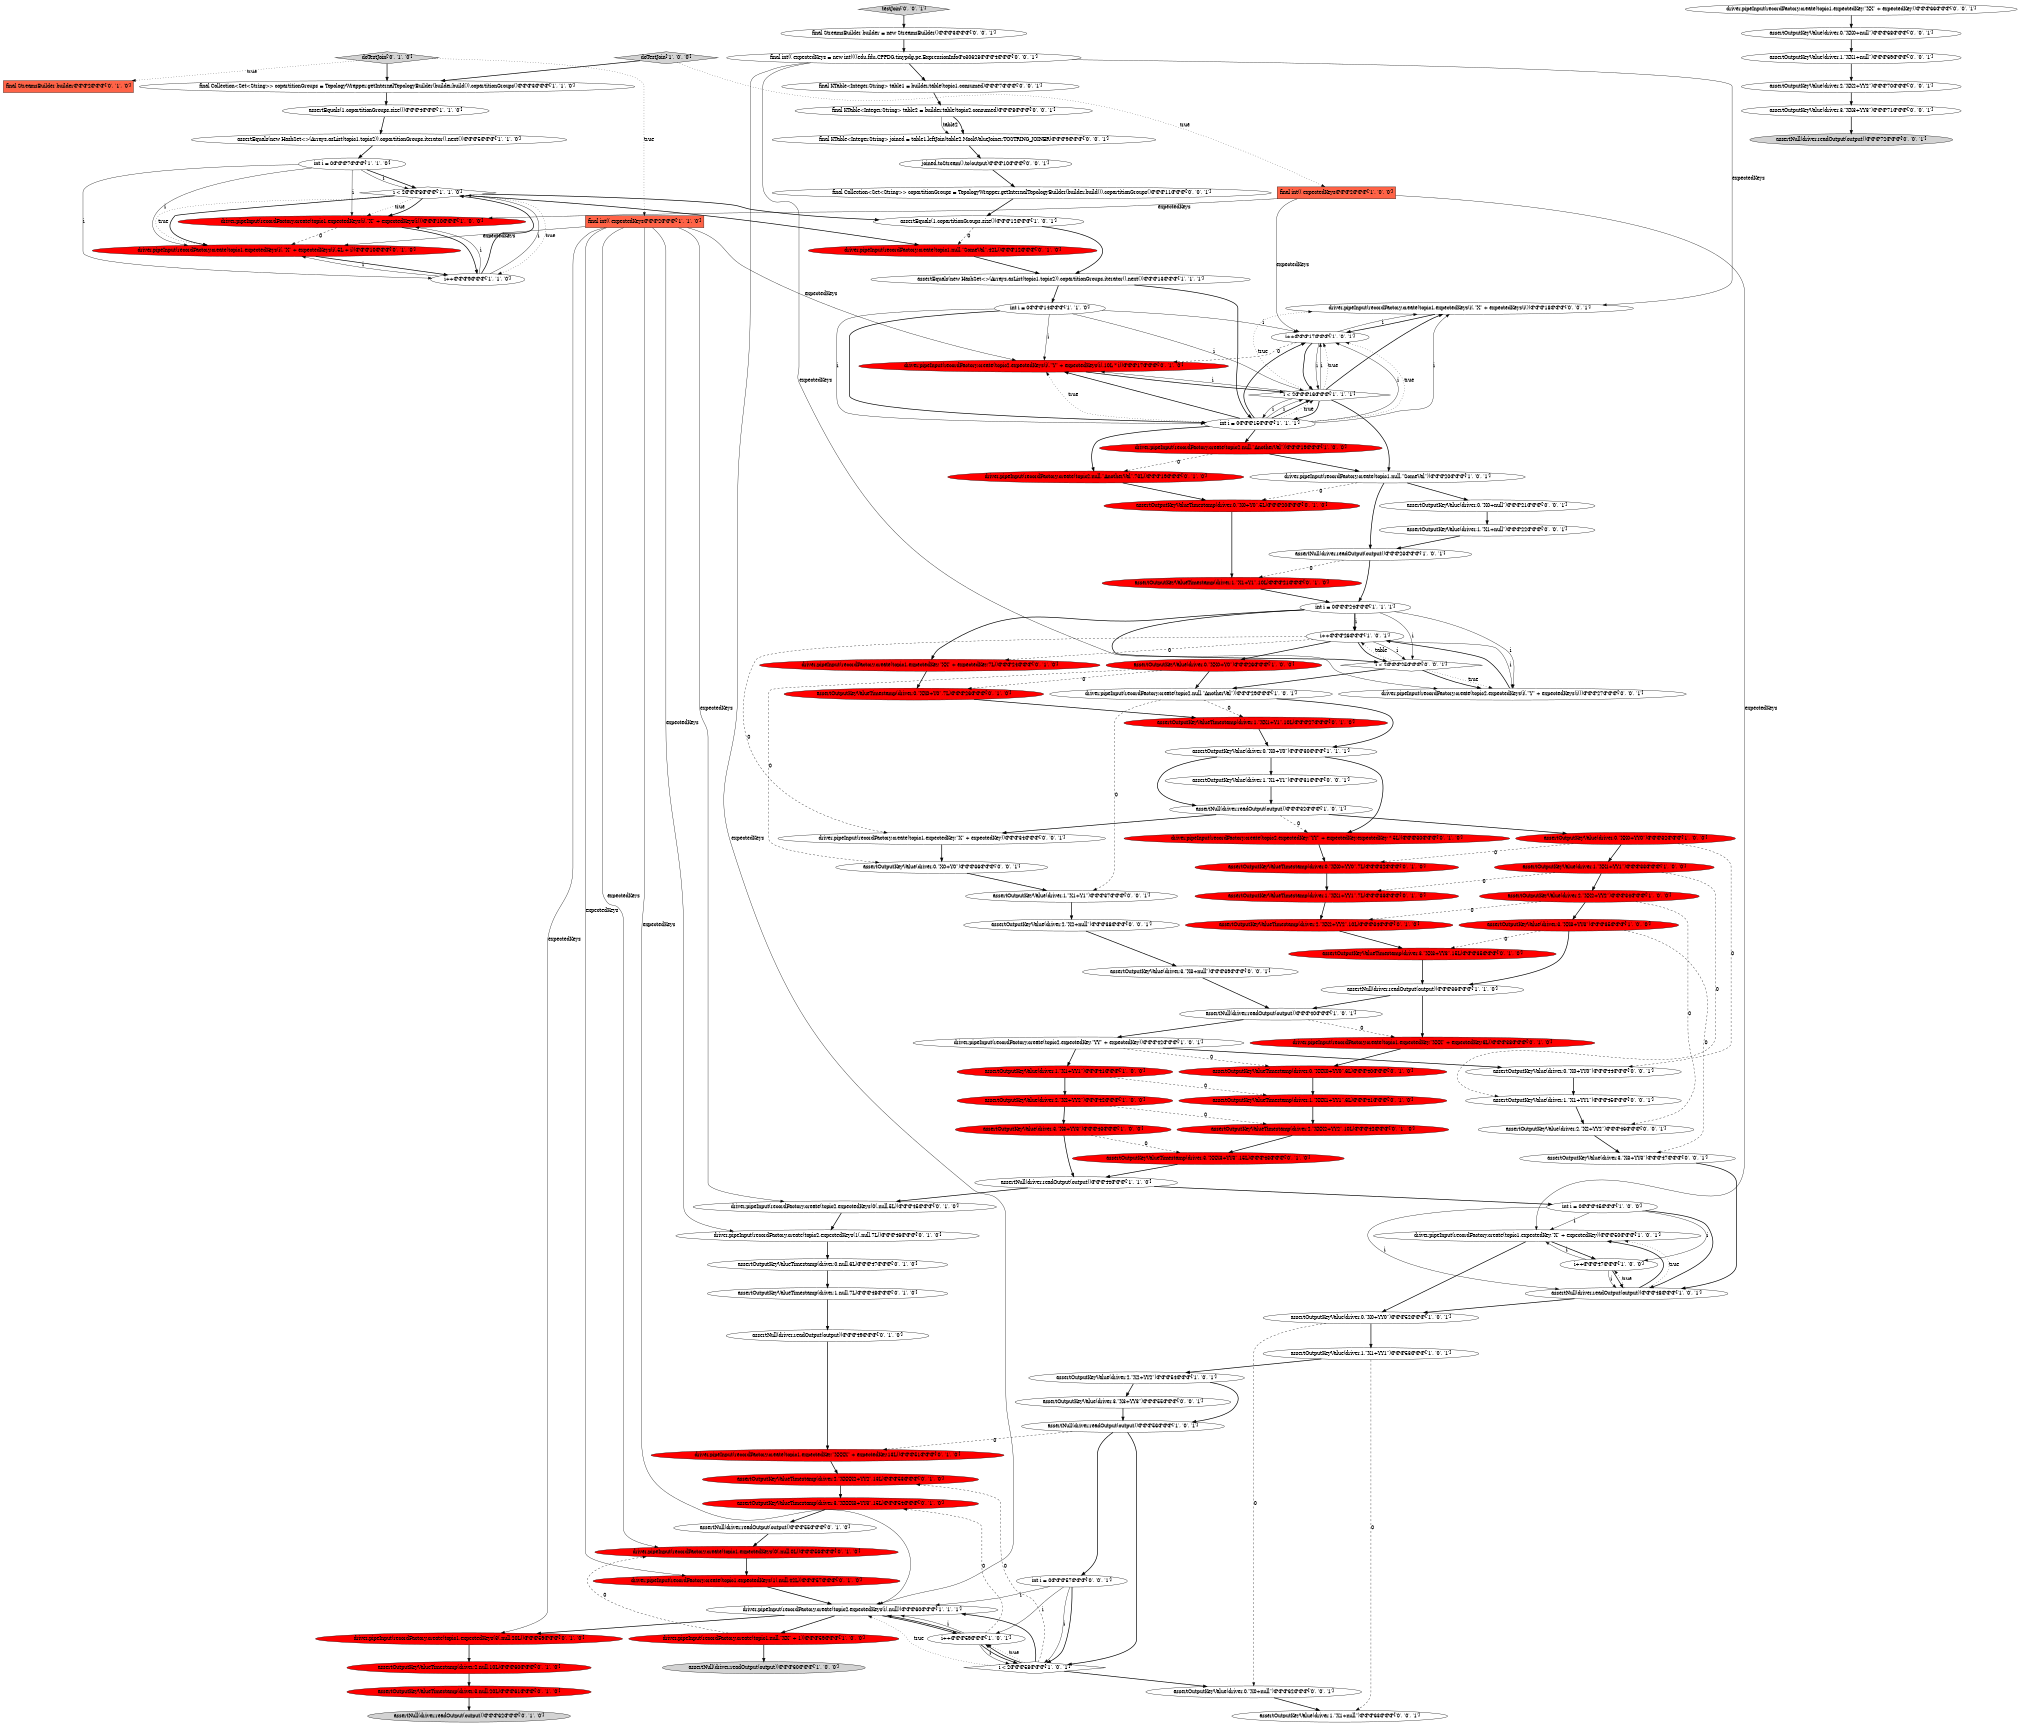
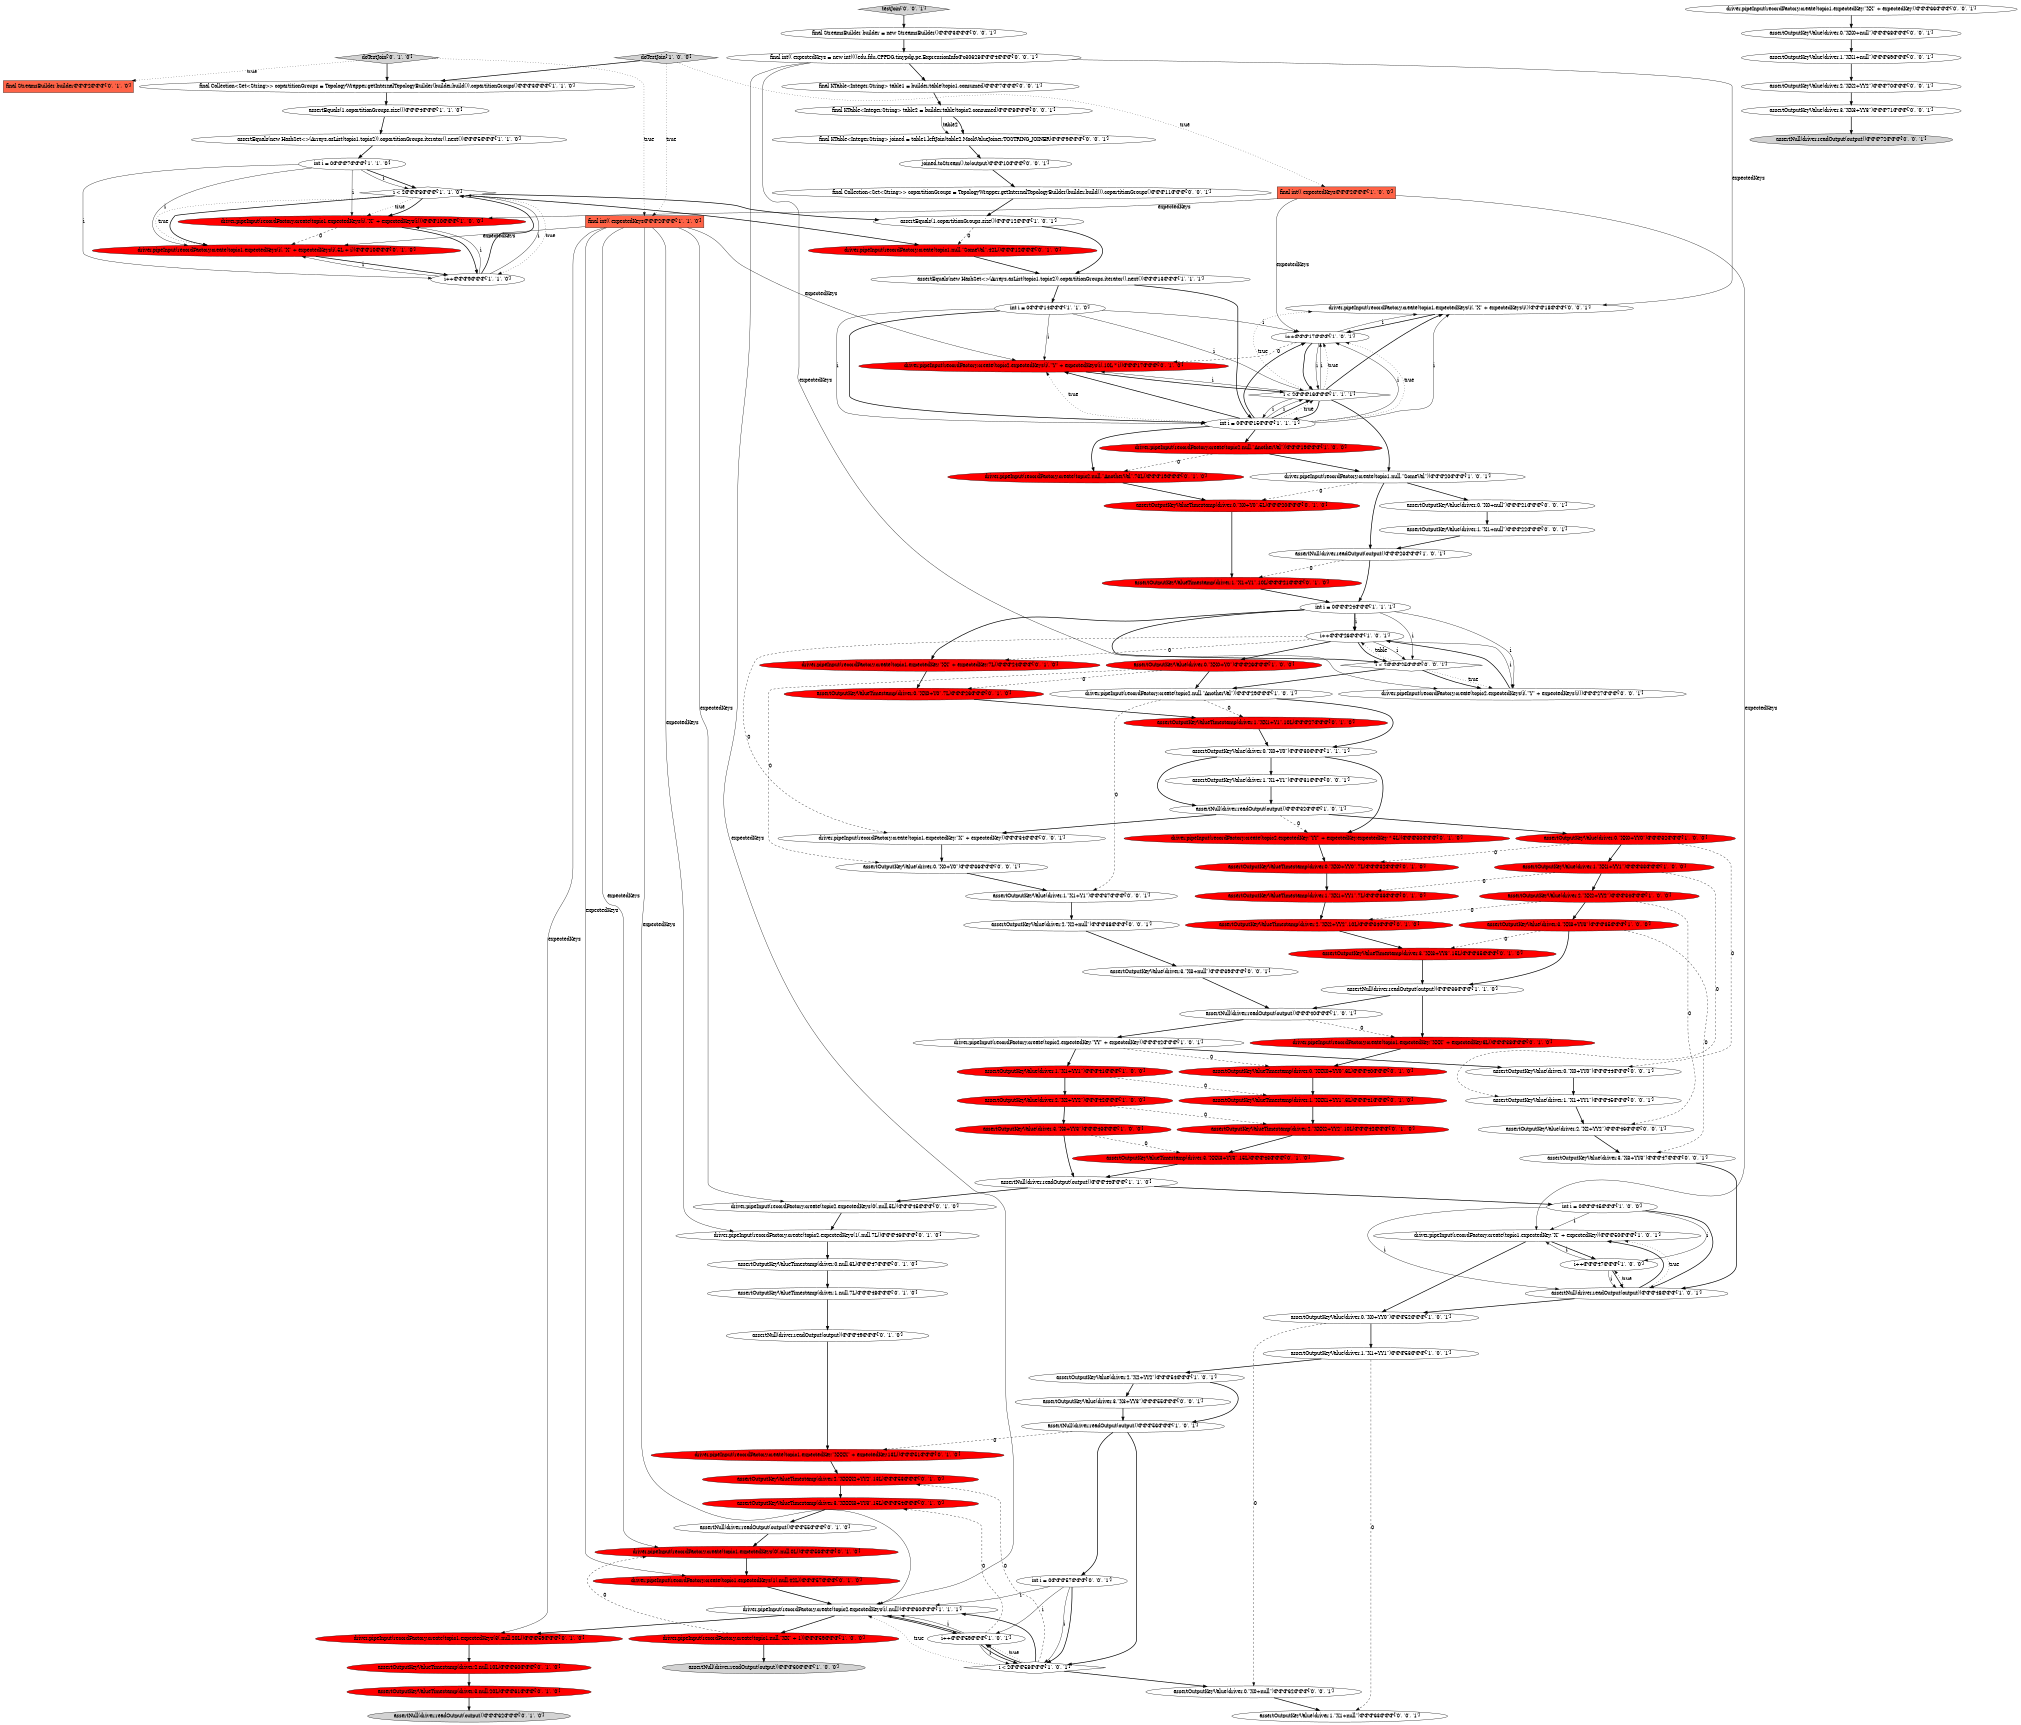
none -> (666, 140)
